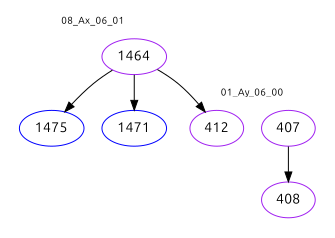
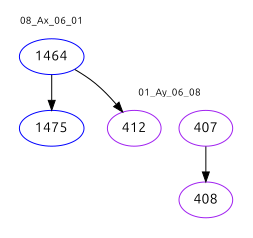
(134, 57) -> (52, 57)
(253, 93) -> (170, 93)
(134, 128) -> none
